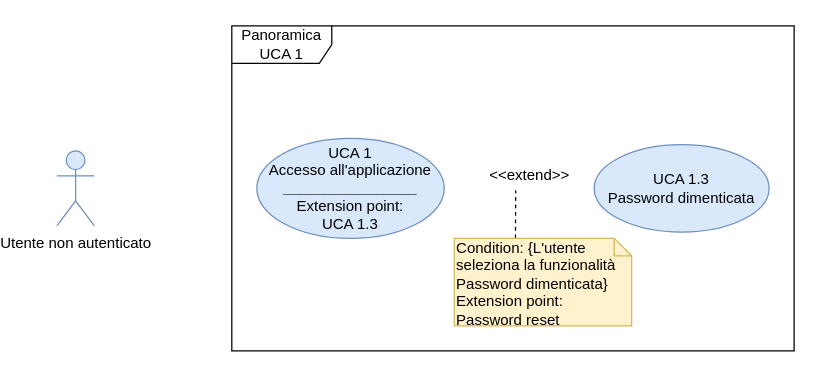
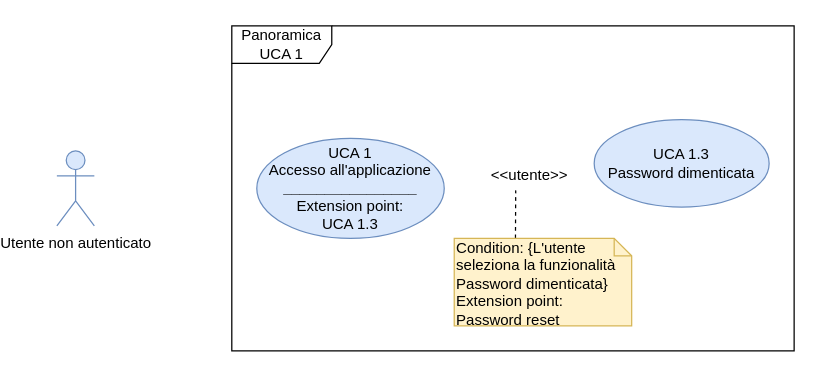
(530, 176) -> (530, 176)
(682, 188) -> (682, 163)
